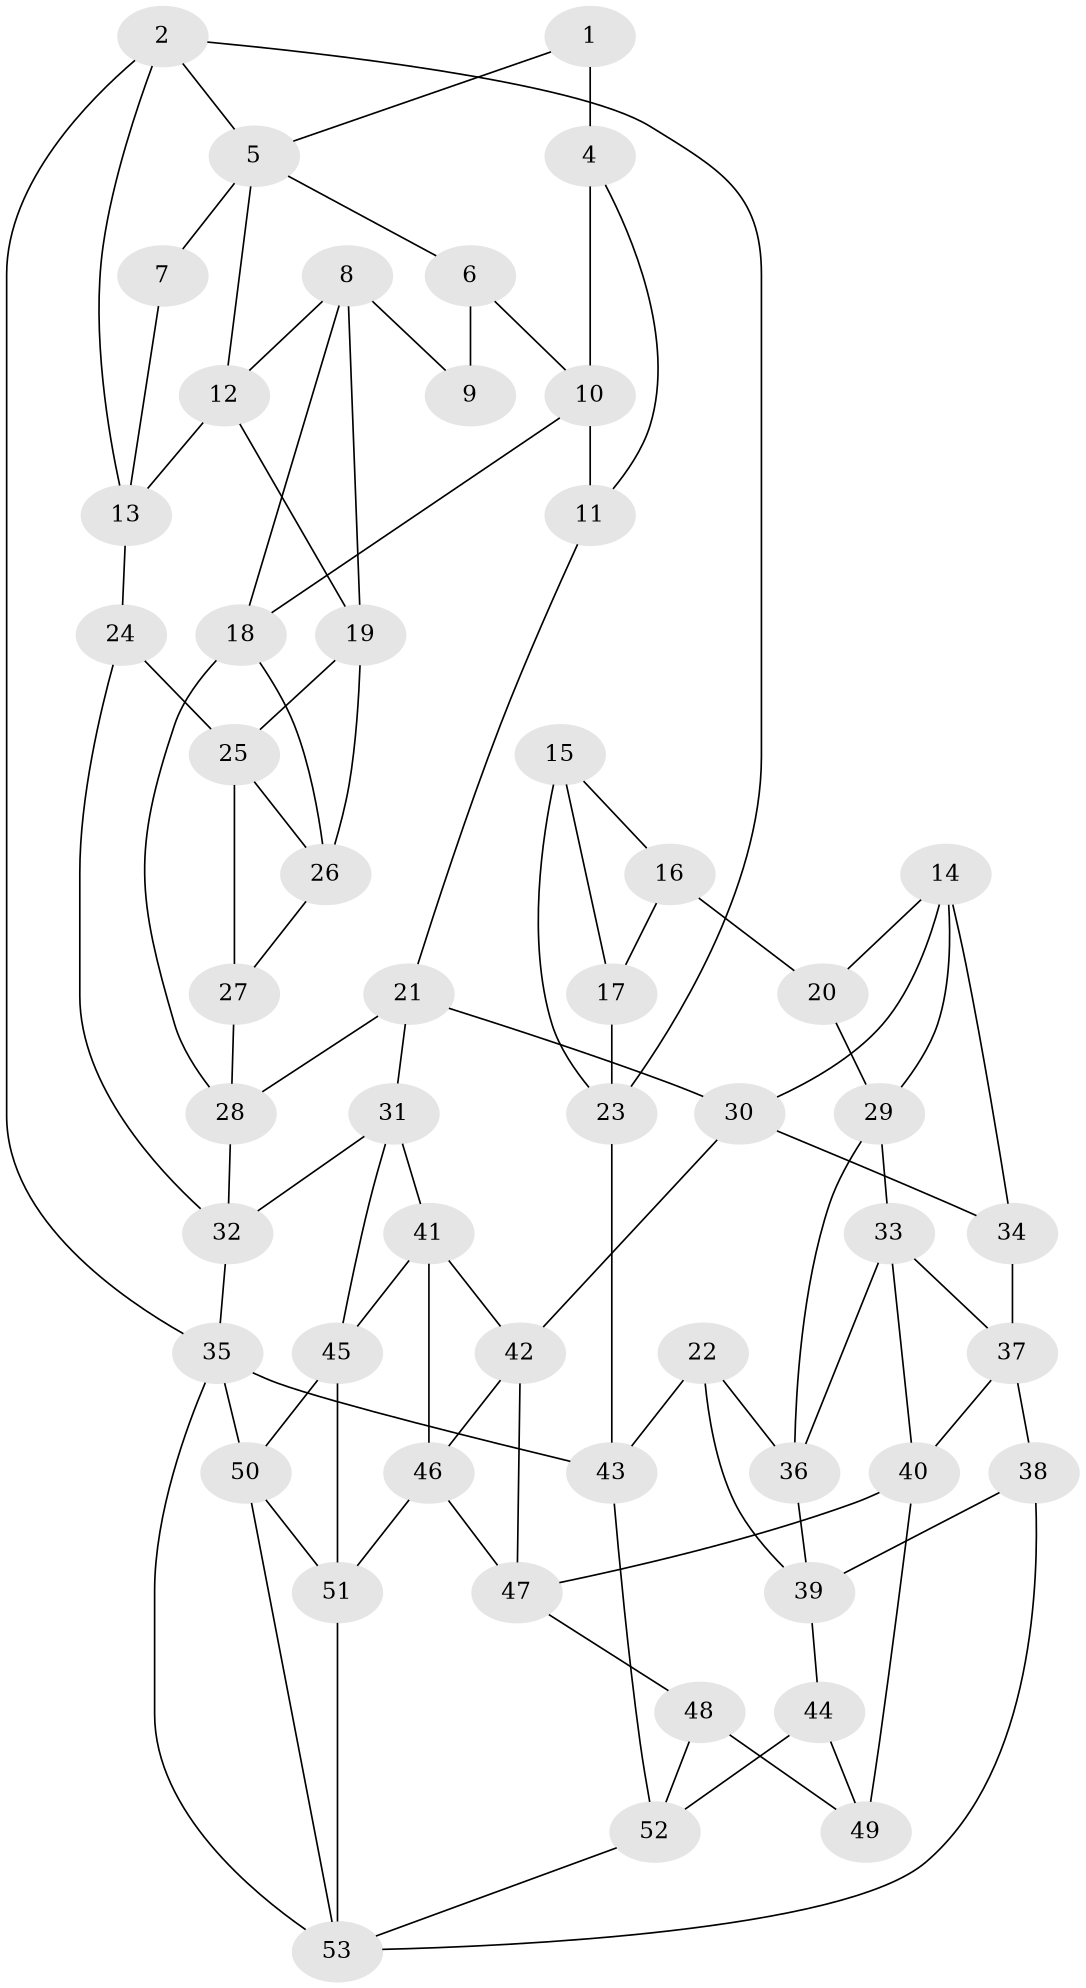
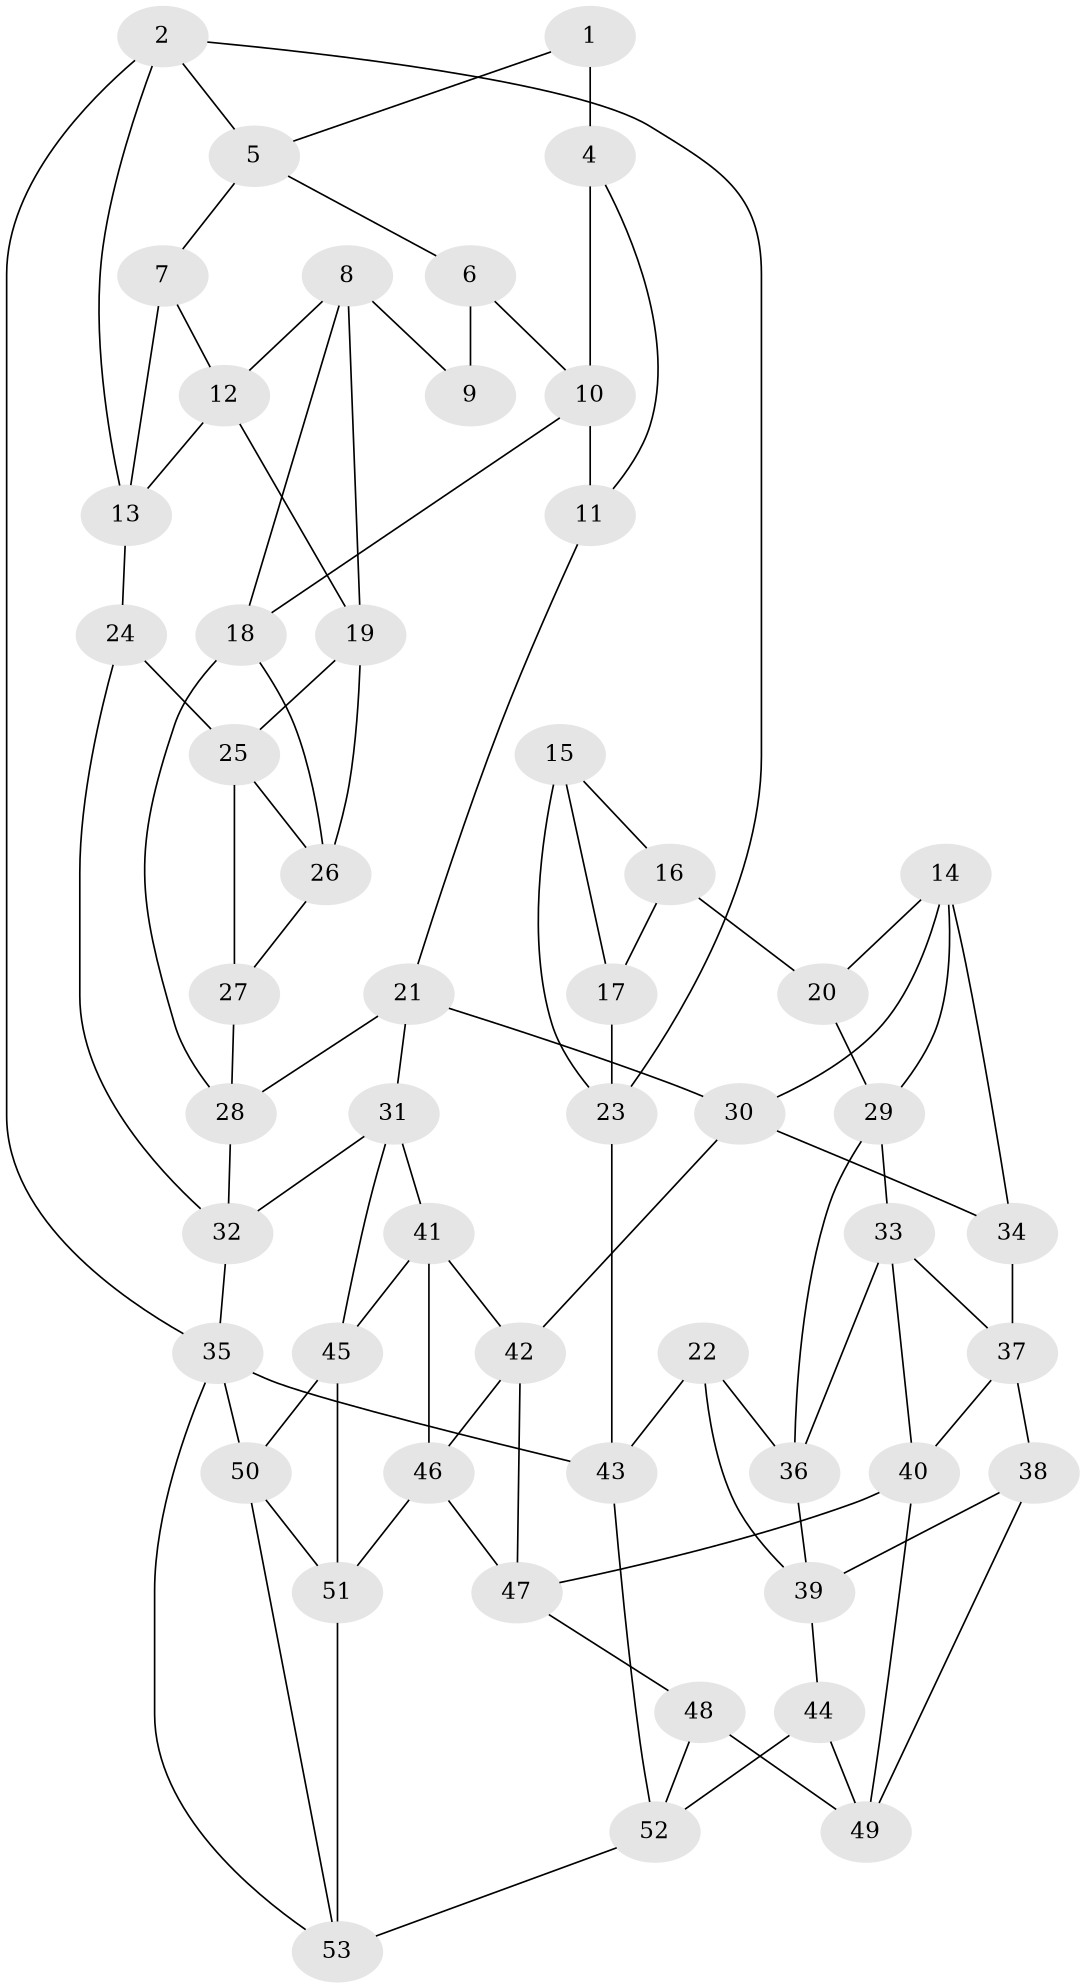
(239, 276) -> (194, 336)
(850, 1897) -> (950, 1652)
